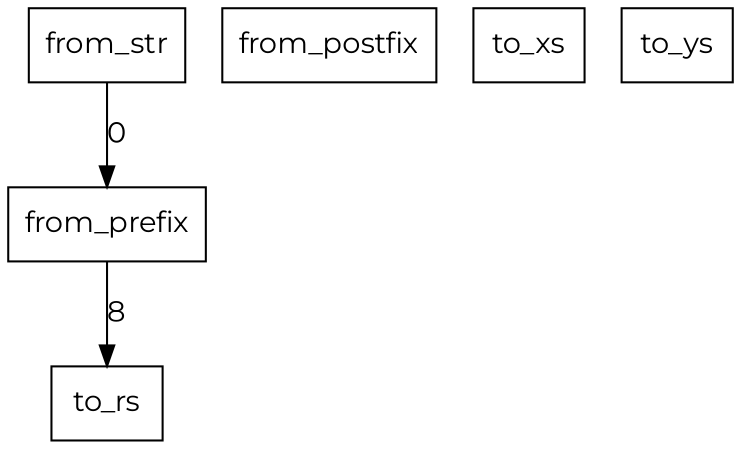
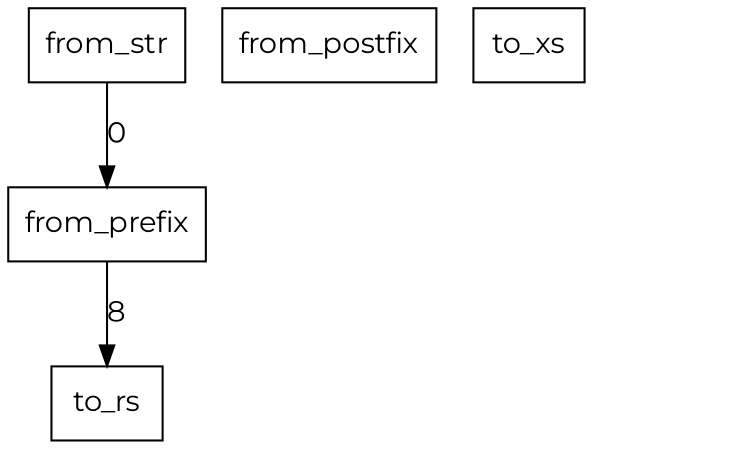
(677, 45) -> none
